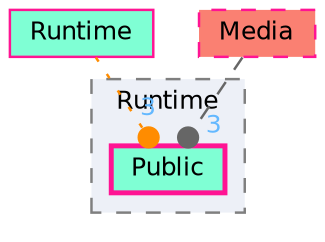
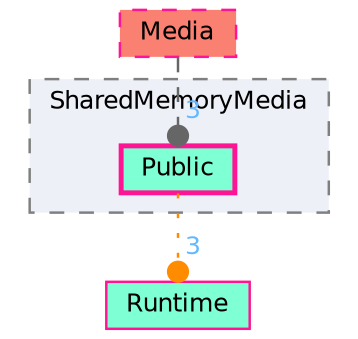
(121, 95) -> (178, 228)
(168, 103) -> (179, 103)
